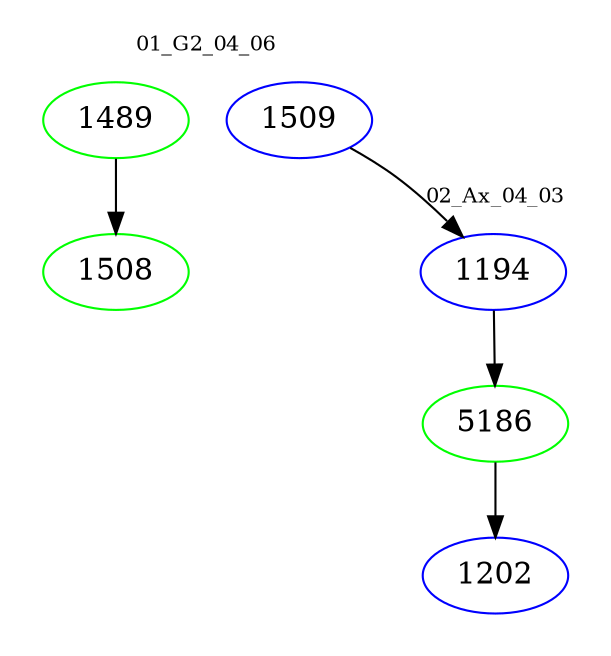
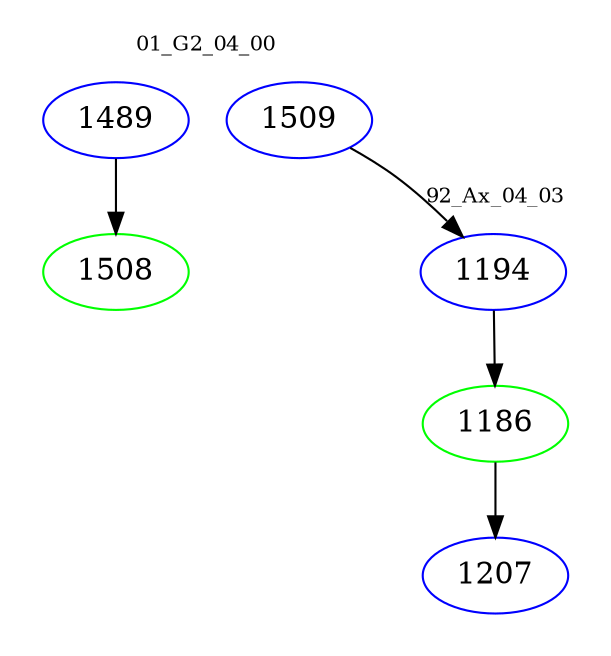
(207, 45) -> (207, 45)
(116, 120) -> (116, 120)
(495, 197) -> (495, 197)
(495, 424) -> (495, 424)
(495, 576) -> (495, 576)
